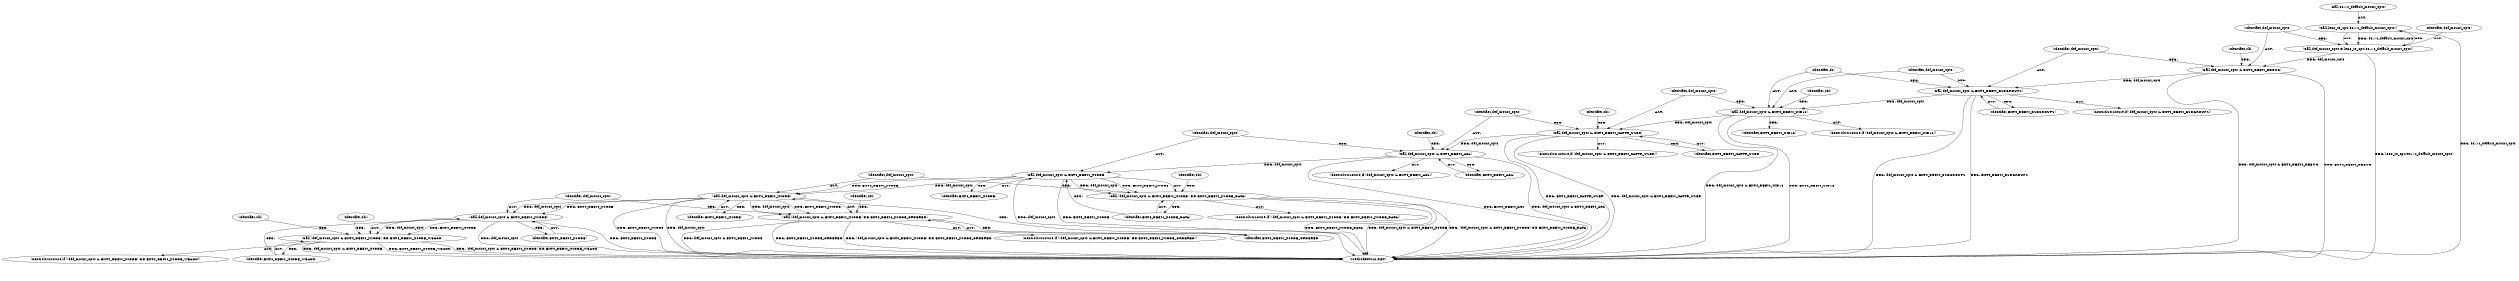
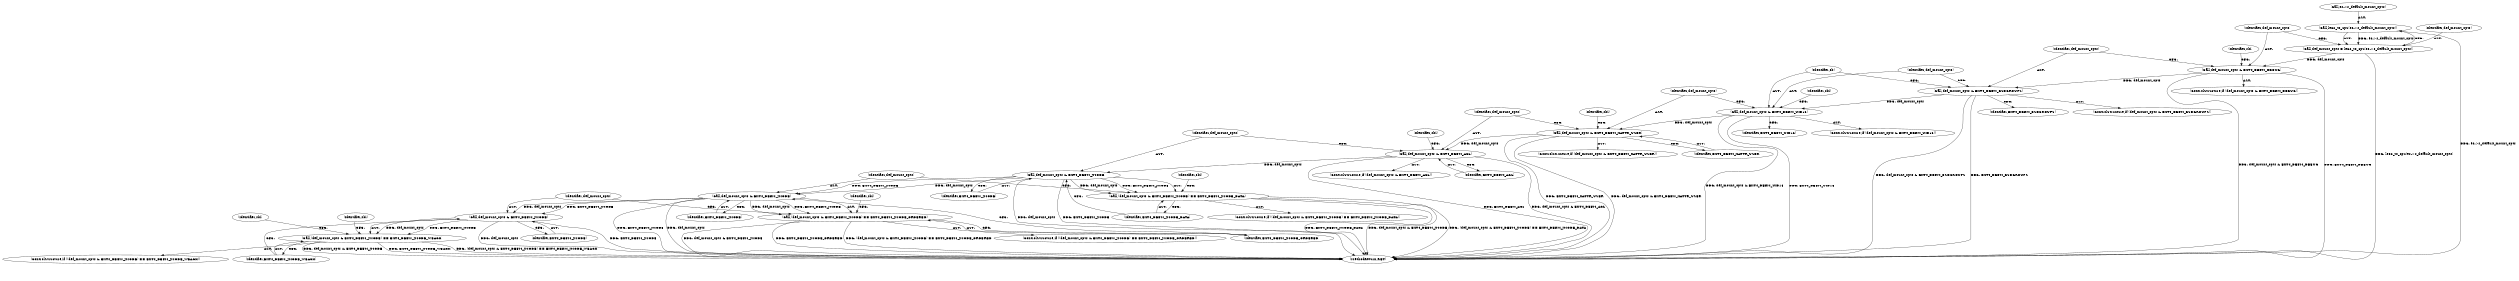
none -> (2244, 91)
(1990, 104) -> none
